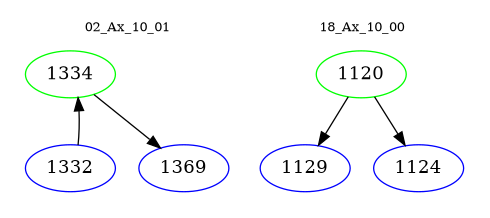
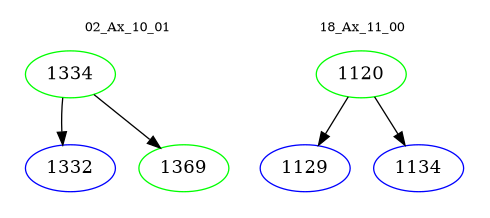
(363, 28) -> (363, 28)
(79, 128) -> (62, 115)
(184, 168) -> (184, 168)
(419, 168) -> (419, 168)
